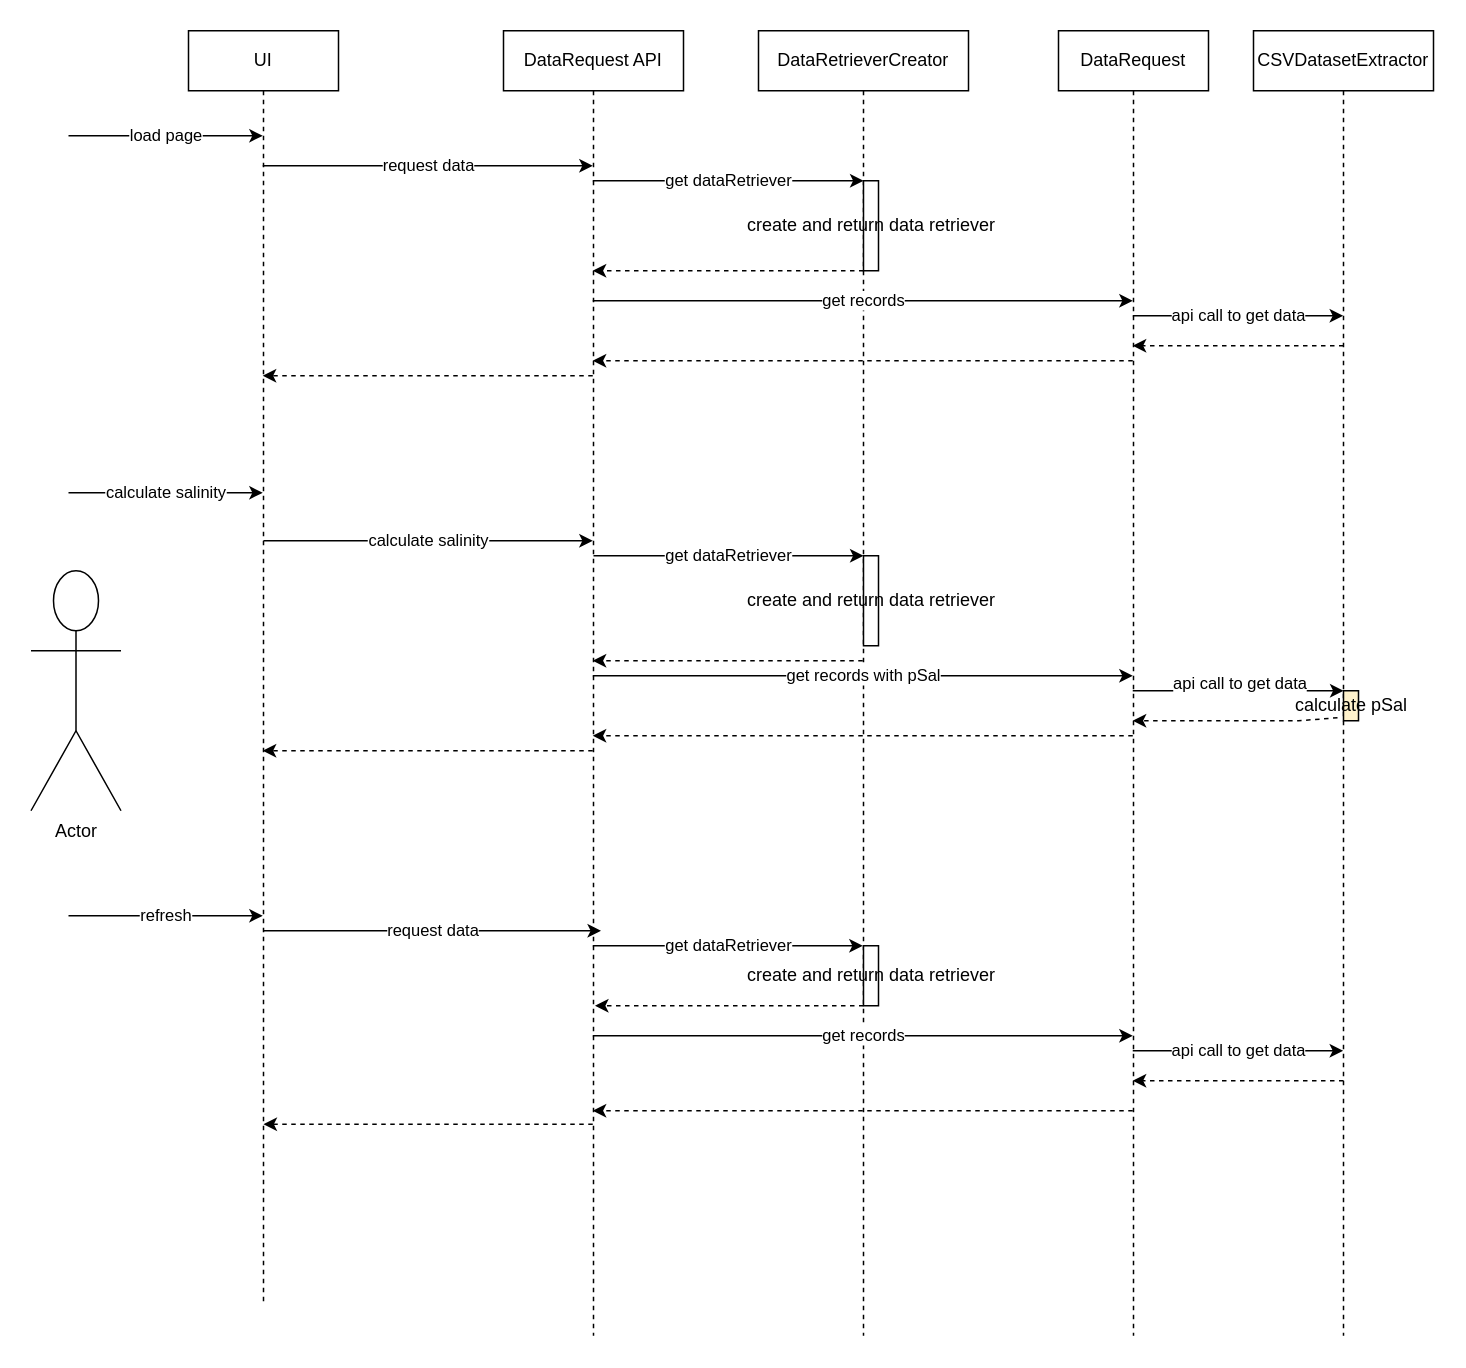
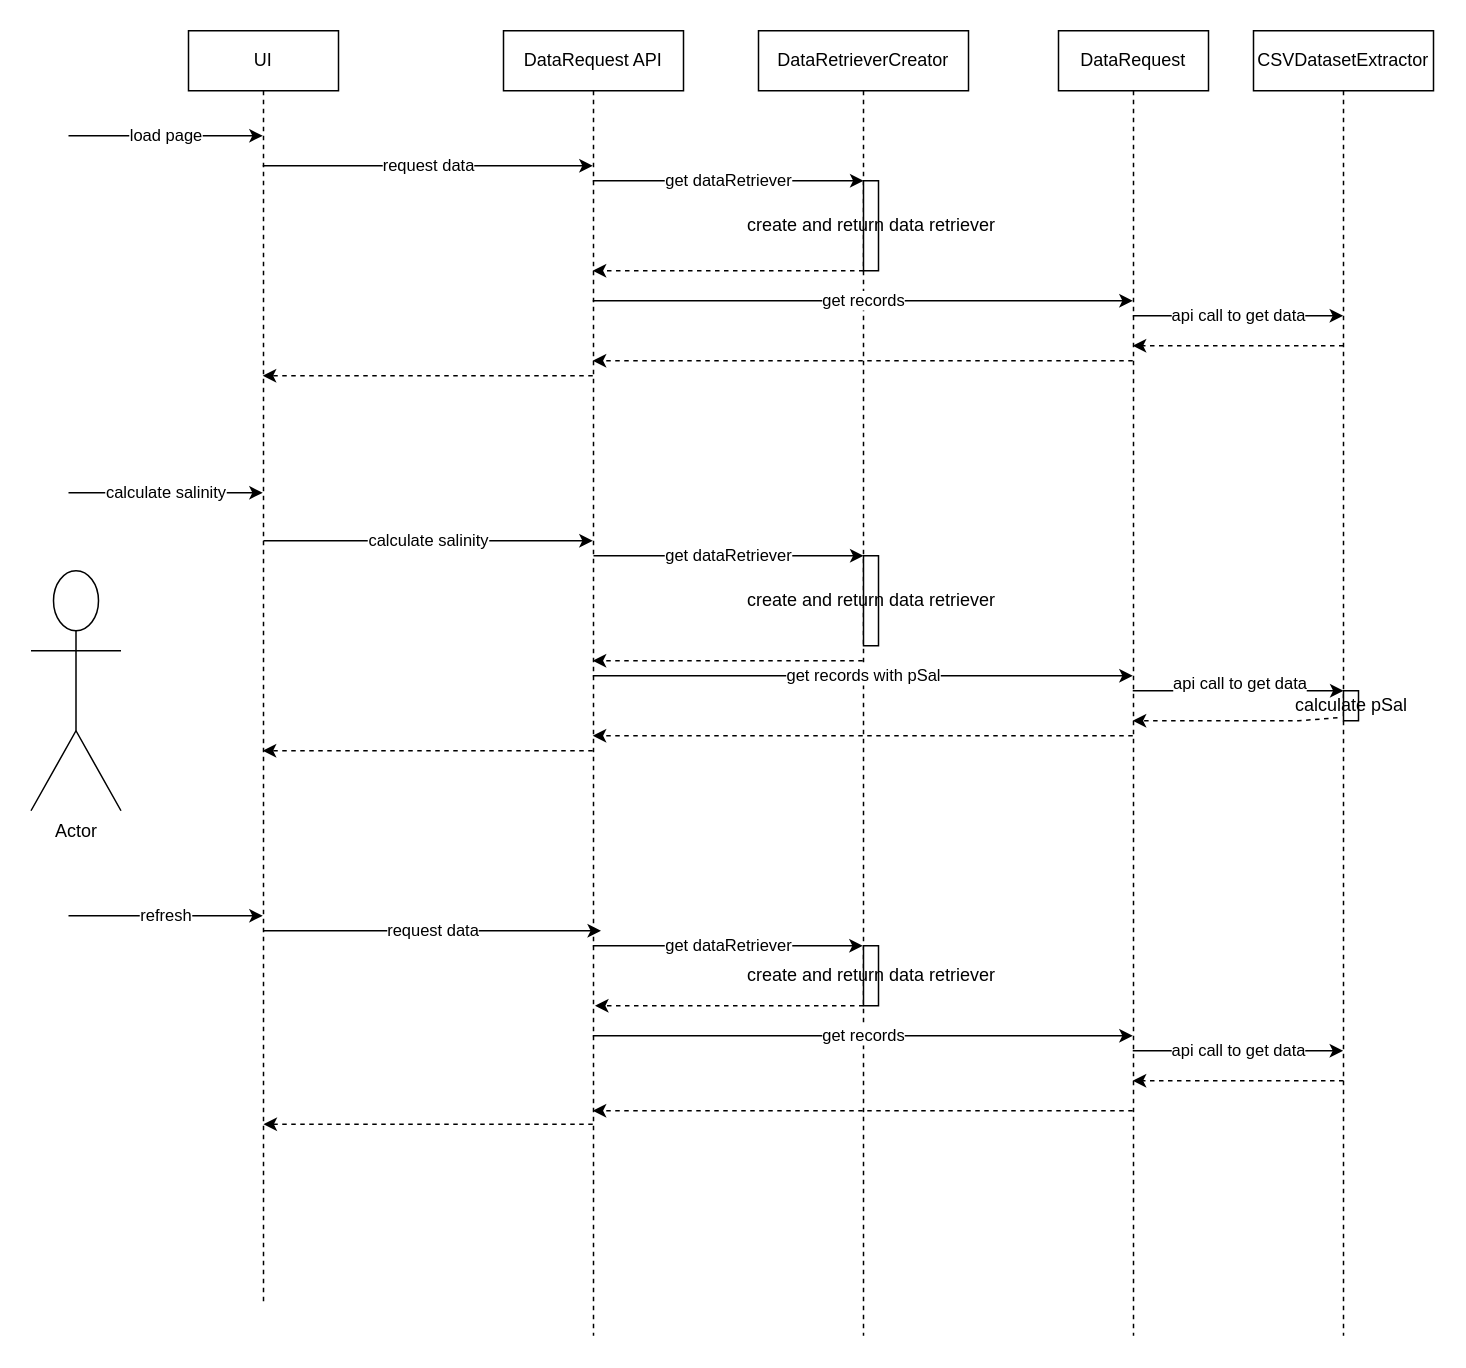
(1351, 706) -> (1351, 706)
